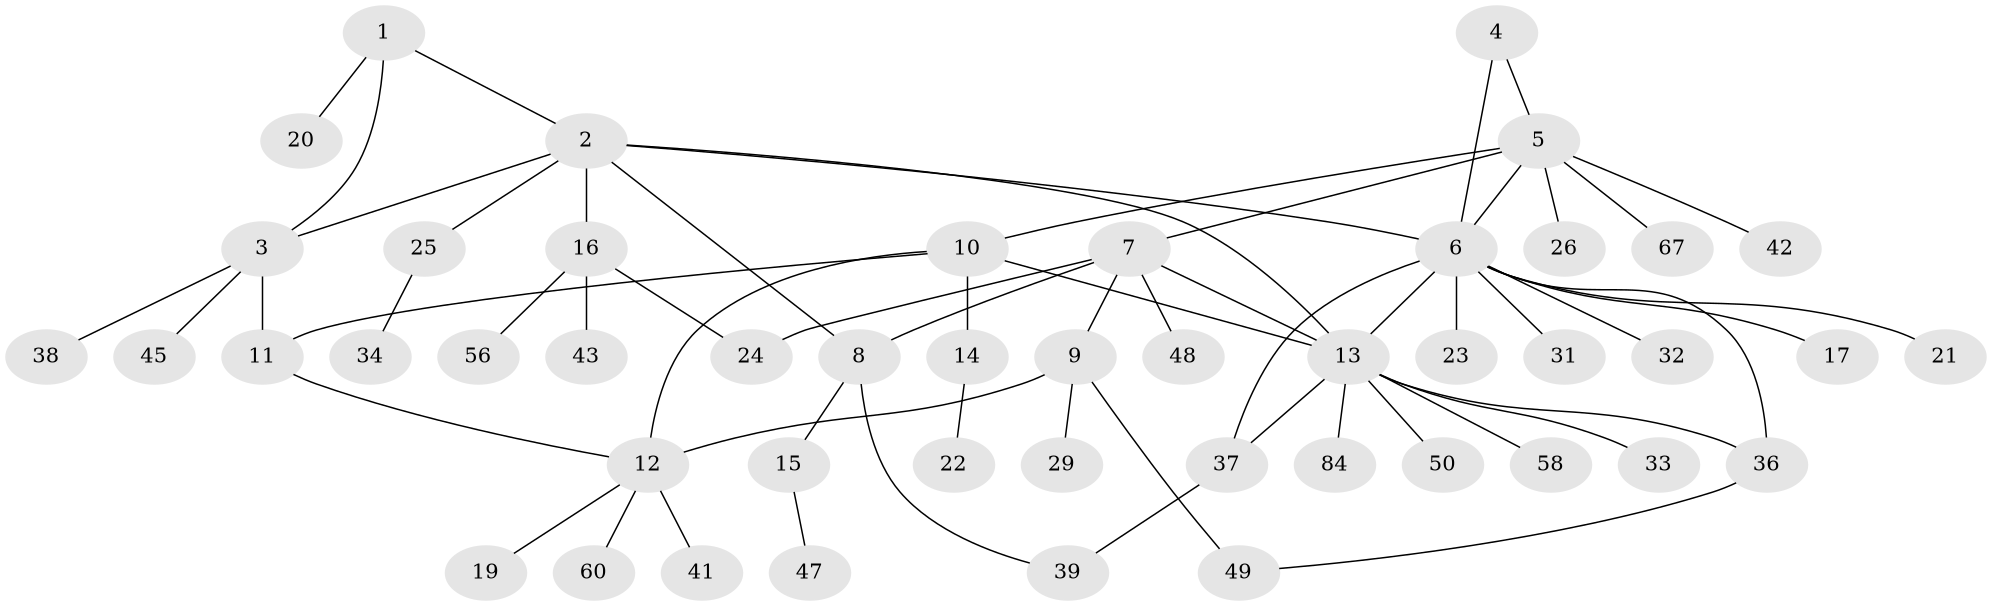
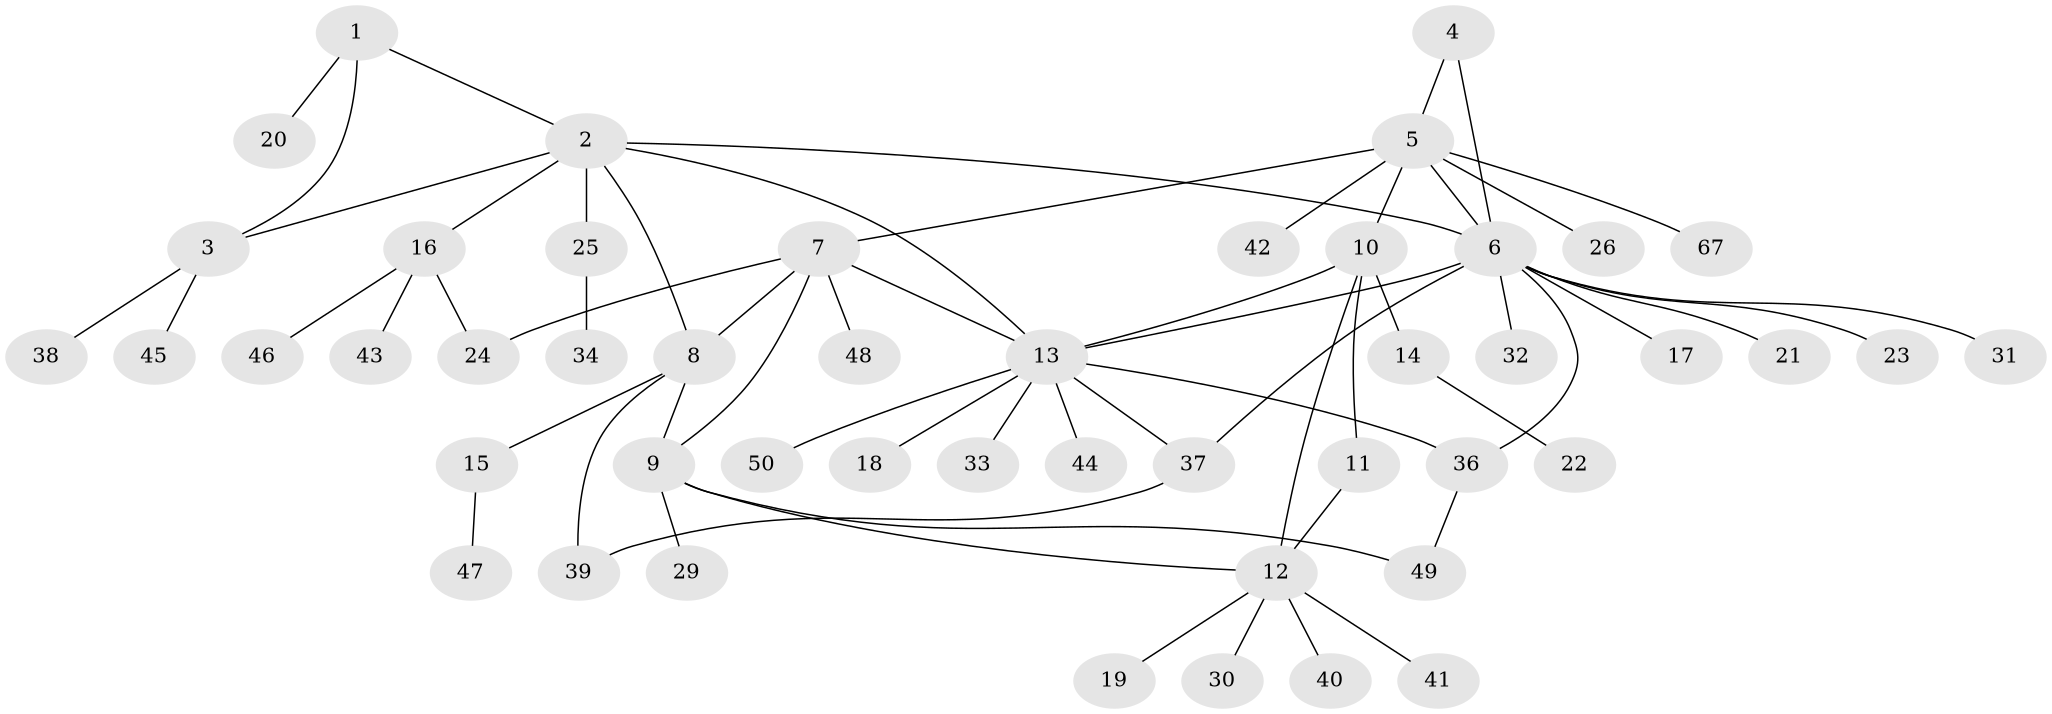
(262, 303) -> none
(478, 357) -> (262, 357)
none -> (674, 411)
(1335, 465) -> (1086, 465)
(1551, 465) -> (870, 465)
(594, 573) -> (1222, 681)
none -> (1330, 681)
